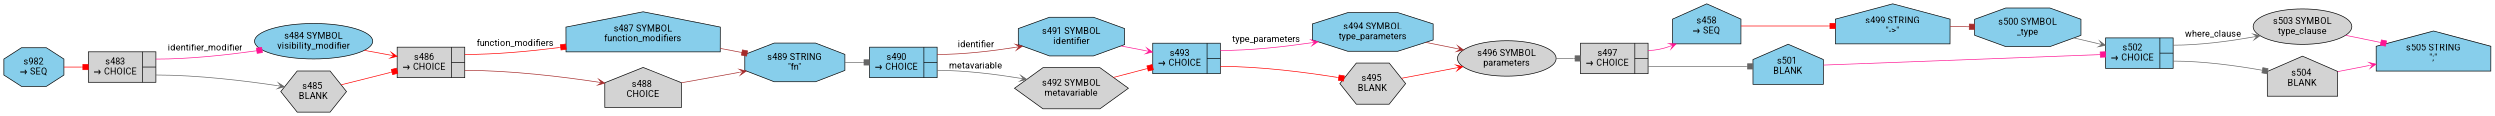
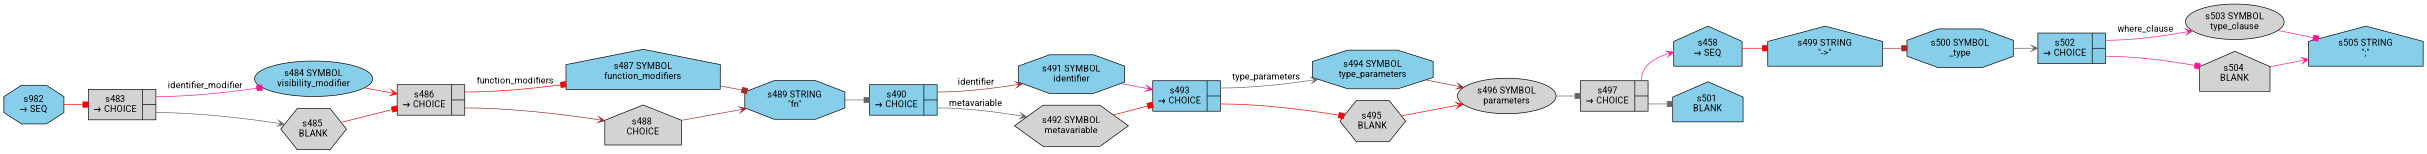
(2213, 43) -> (2146, 38)
(1266, 48) -> (1266, 86)
(1961, 60) -> none
(2217, 64) -> (2150, 59)
